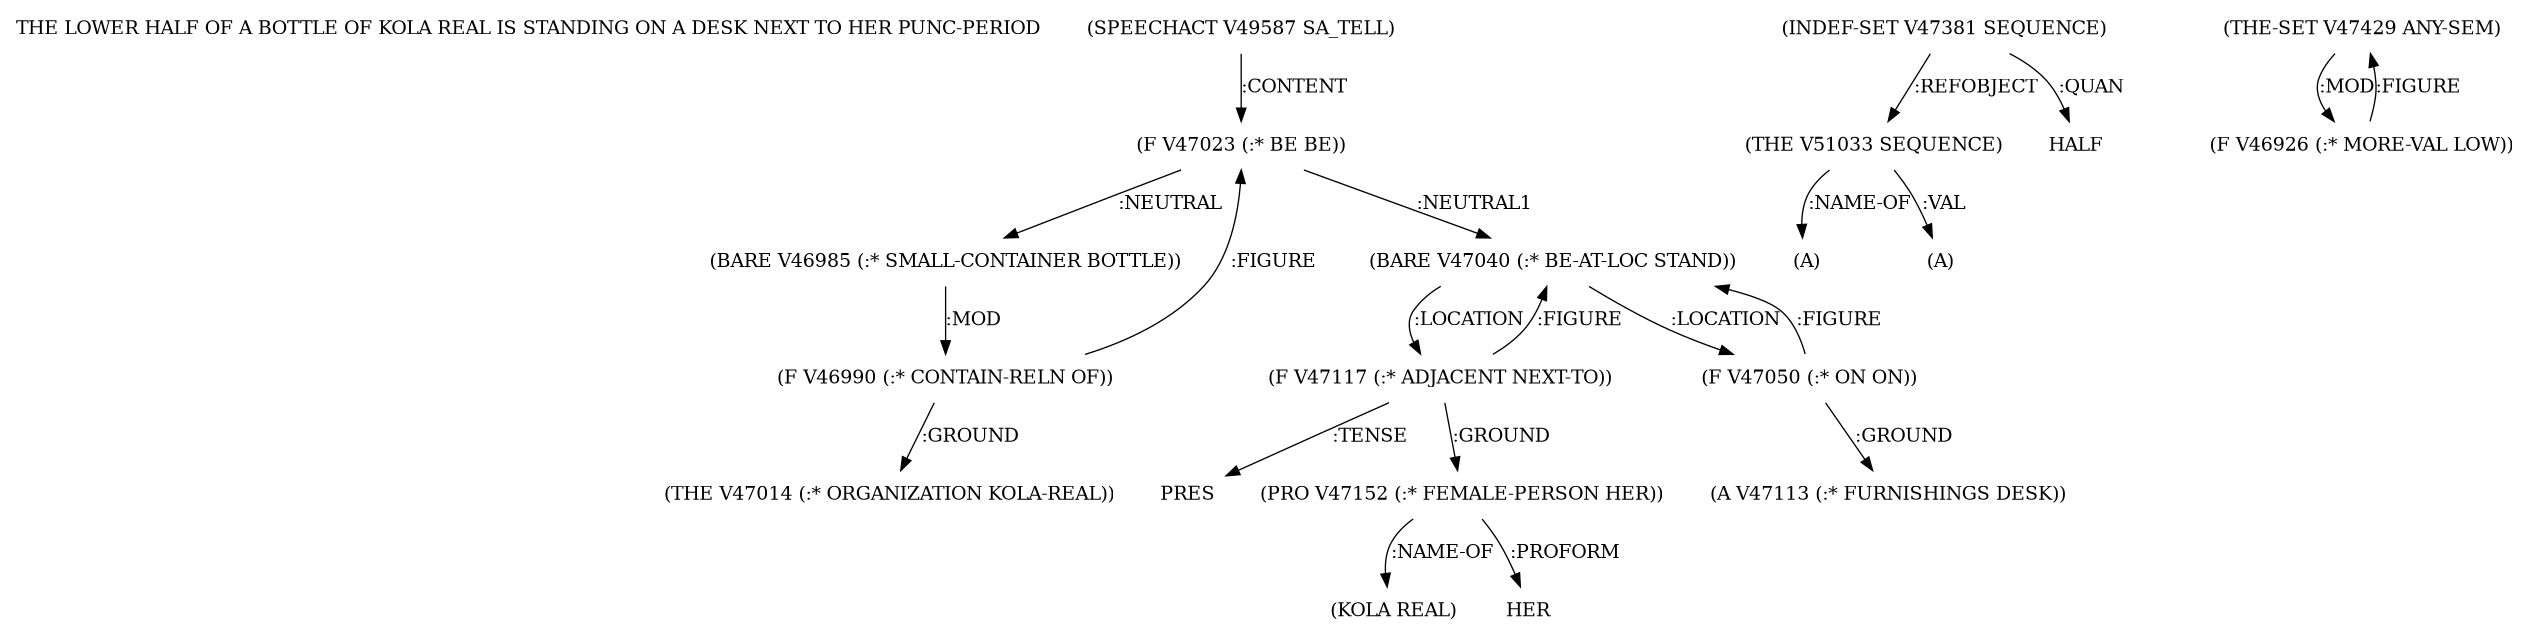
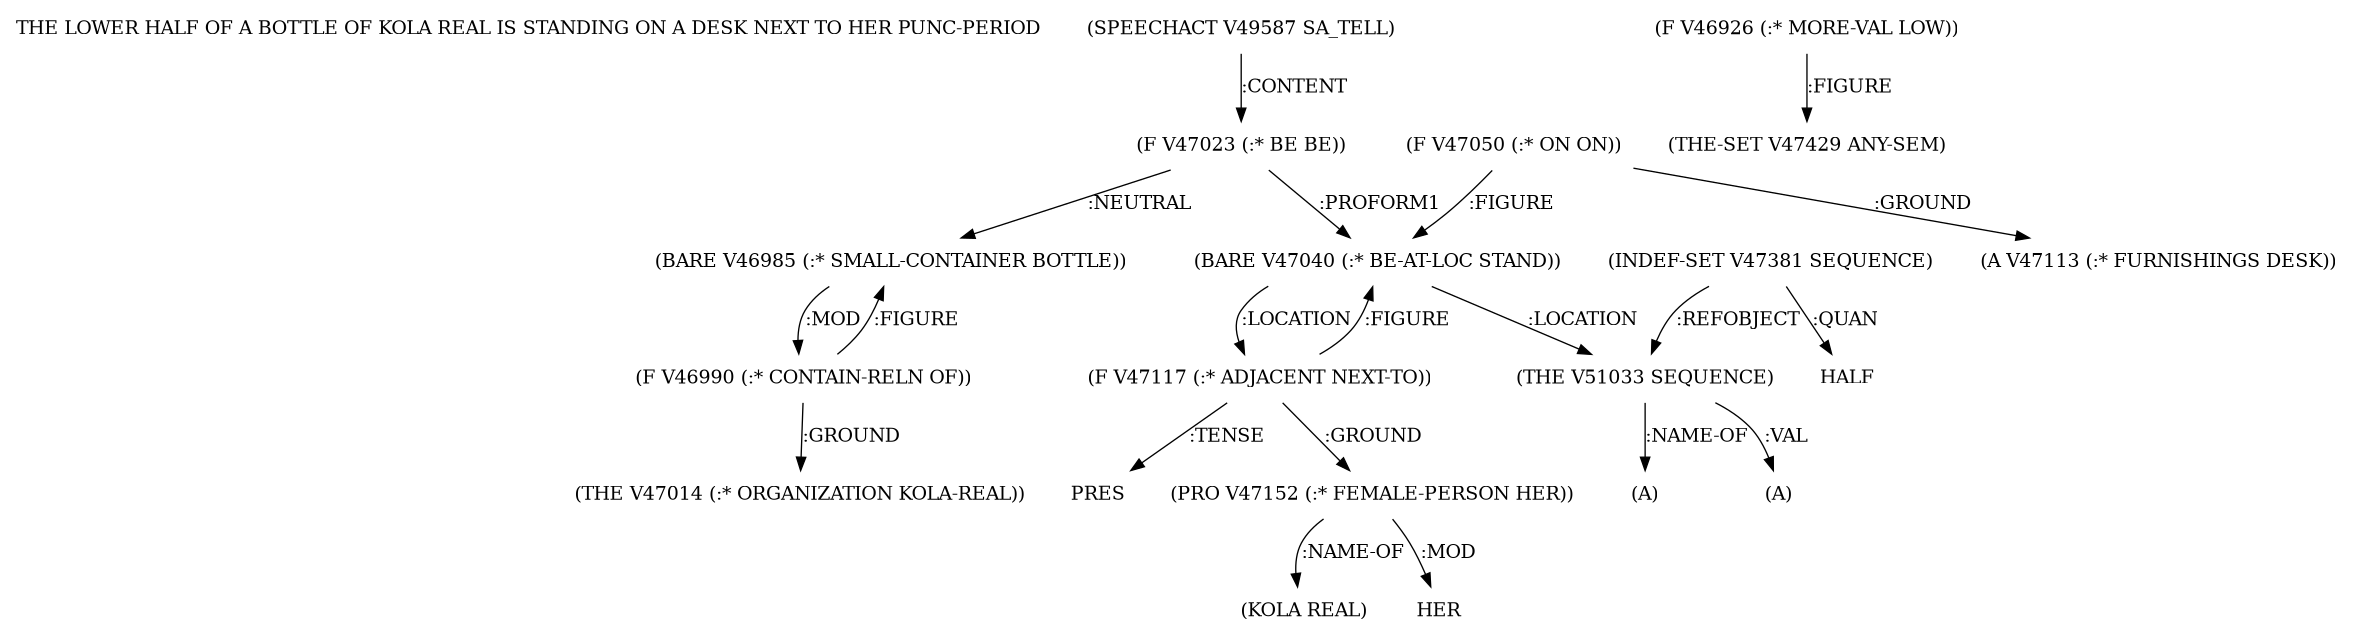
(2318, 81) -> none
(1475, 204) -> (1380, 204)
(1194, 296) -> (862, 330)
(1653, 322) -> (1505, 318)
(1565, 553) -> (1449, 553)
